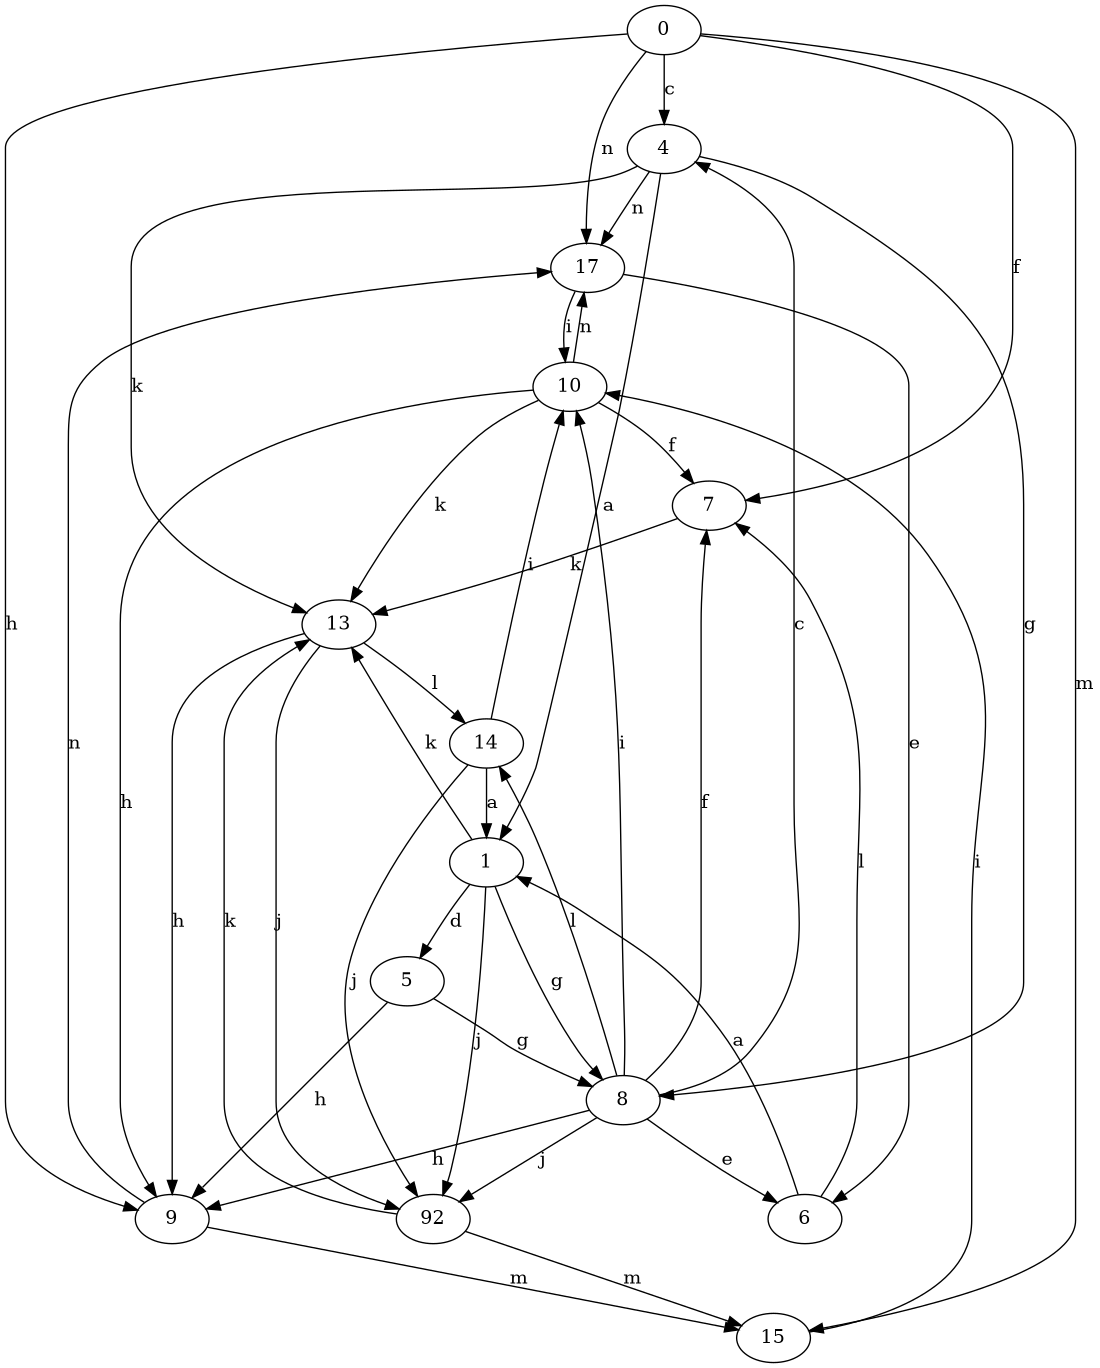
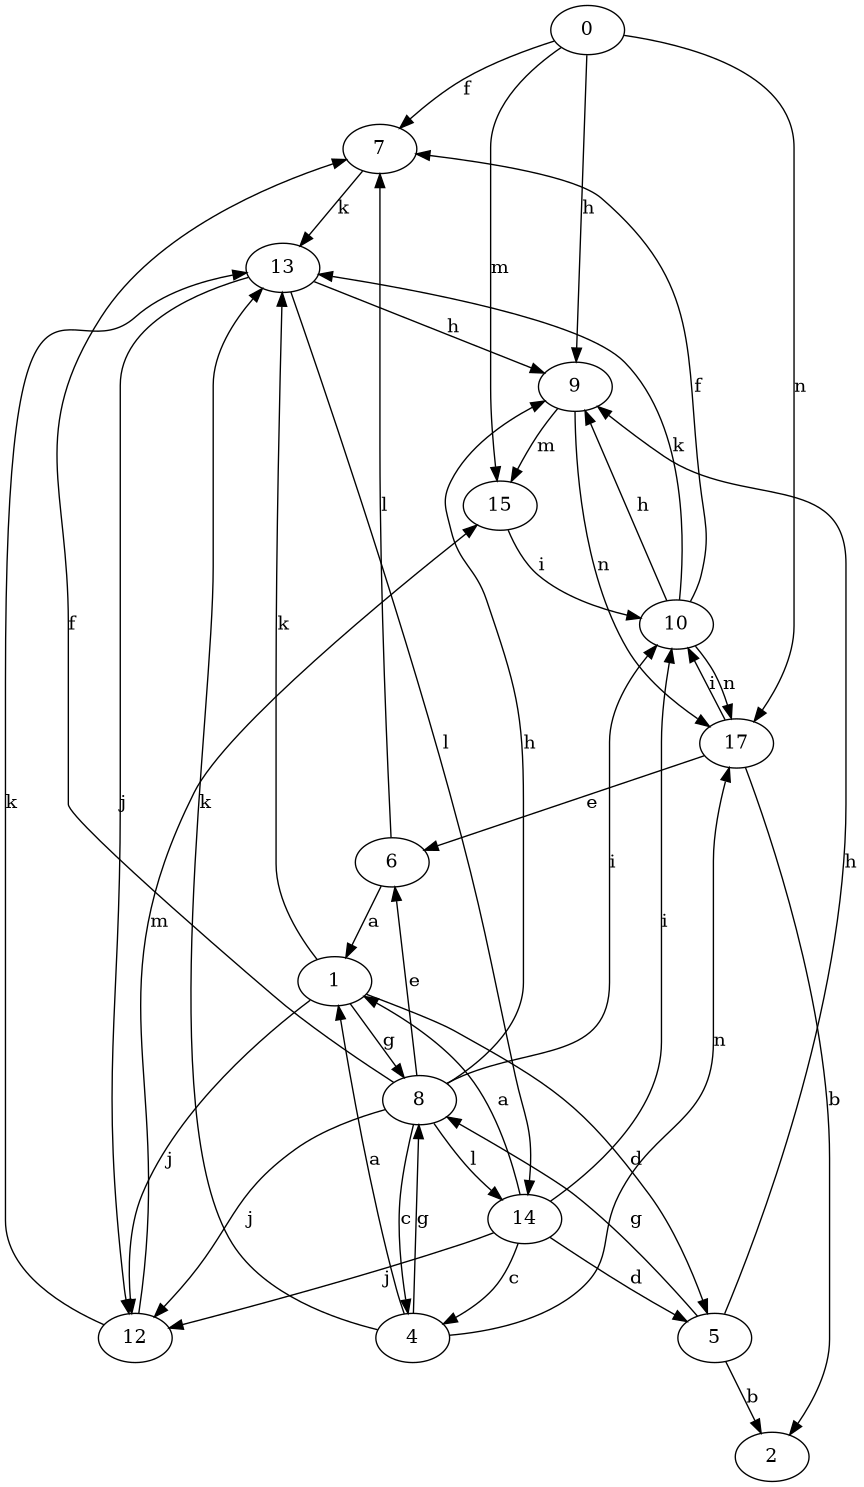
(664, 83) -> (495, 1287)
(433, 1219) -> (135, 1338)
none -> (612, 1277)
none -> (772, 1457)
